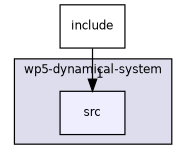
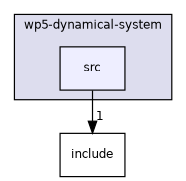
(93, 66) -> (93, 107)
